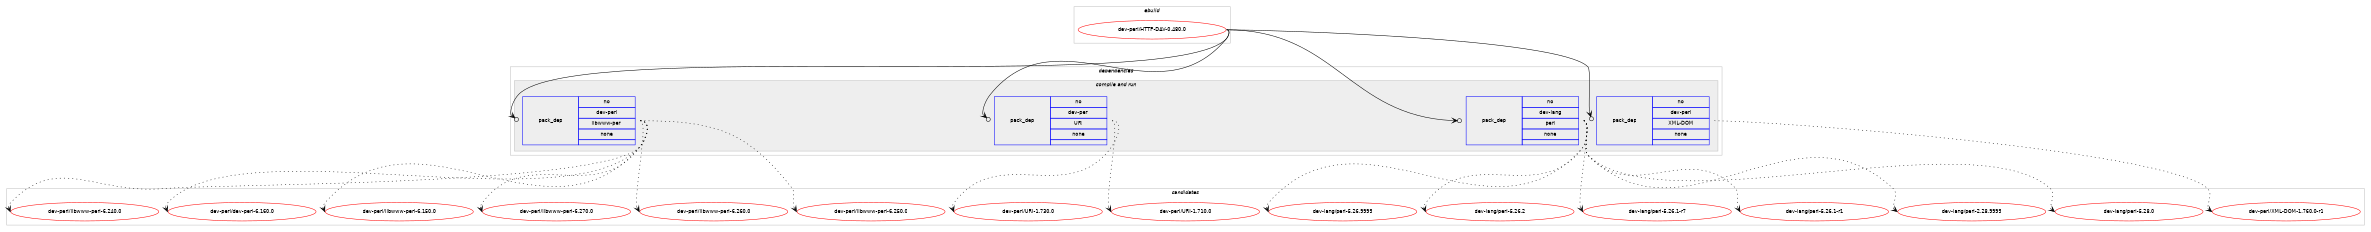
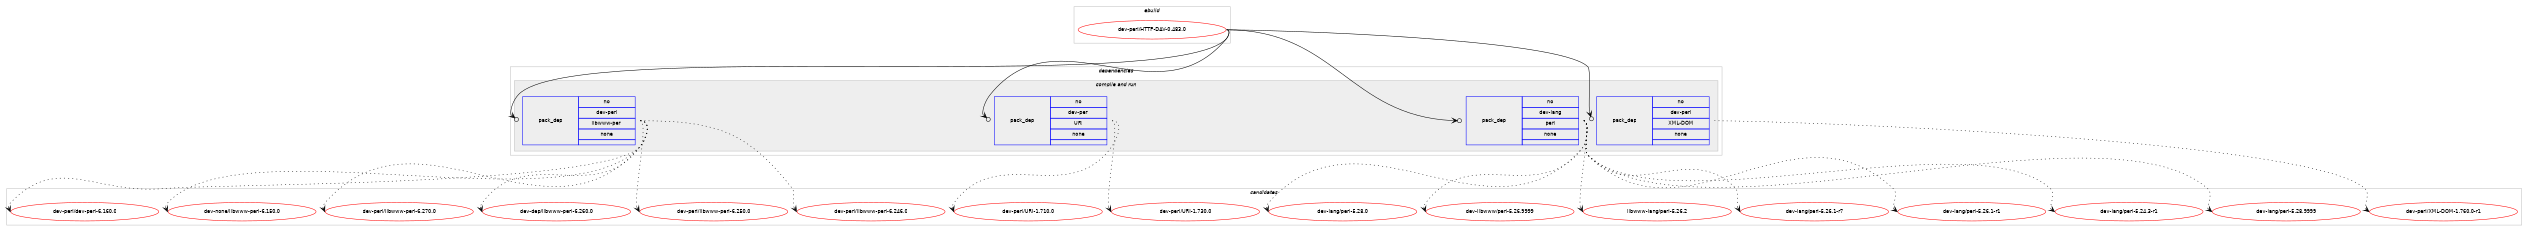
(1152, 30) -> (1152, 30)
(85, 212) -> (871, 212)
(399, 212) -> (242, 212)
(714, 212) -> (557, 212)
(1343, 212) -> (1500, 212)
(1500, 212) -> (1657, 212)
(1972, 212) -> (2286, 212)
none -> (2129, 212)
